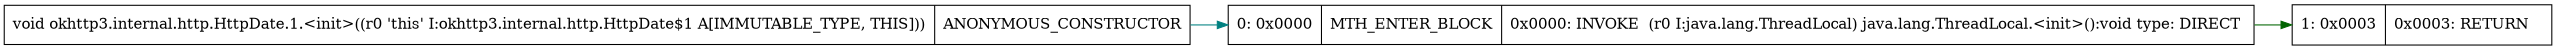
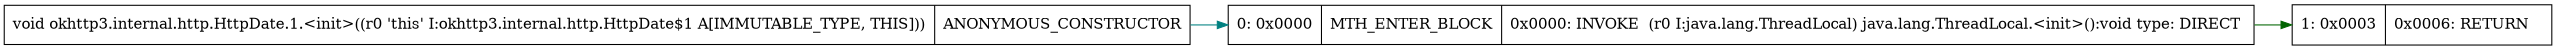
(2469, 24) -> (2469, 24)
